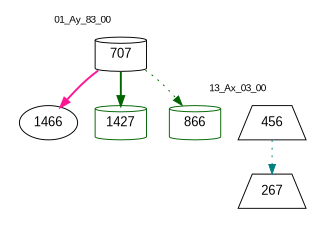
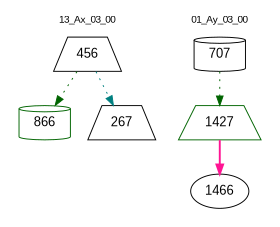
(83, 20) -> (220, 20)
(82, 84) -> (220, 152)
(121, 84) -> (220, 84)
(168, 90) -> (69, 84)
(121, 123) -> (220, 123)
